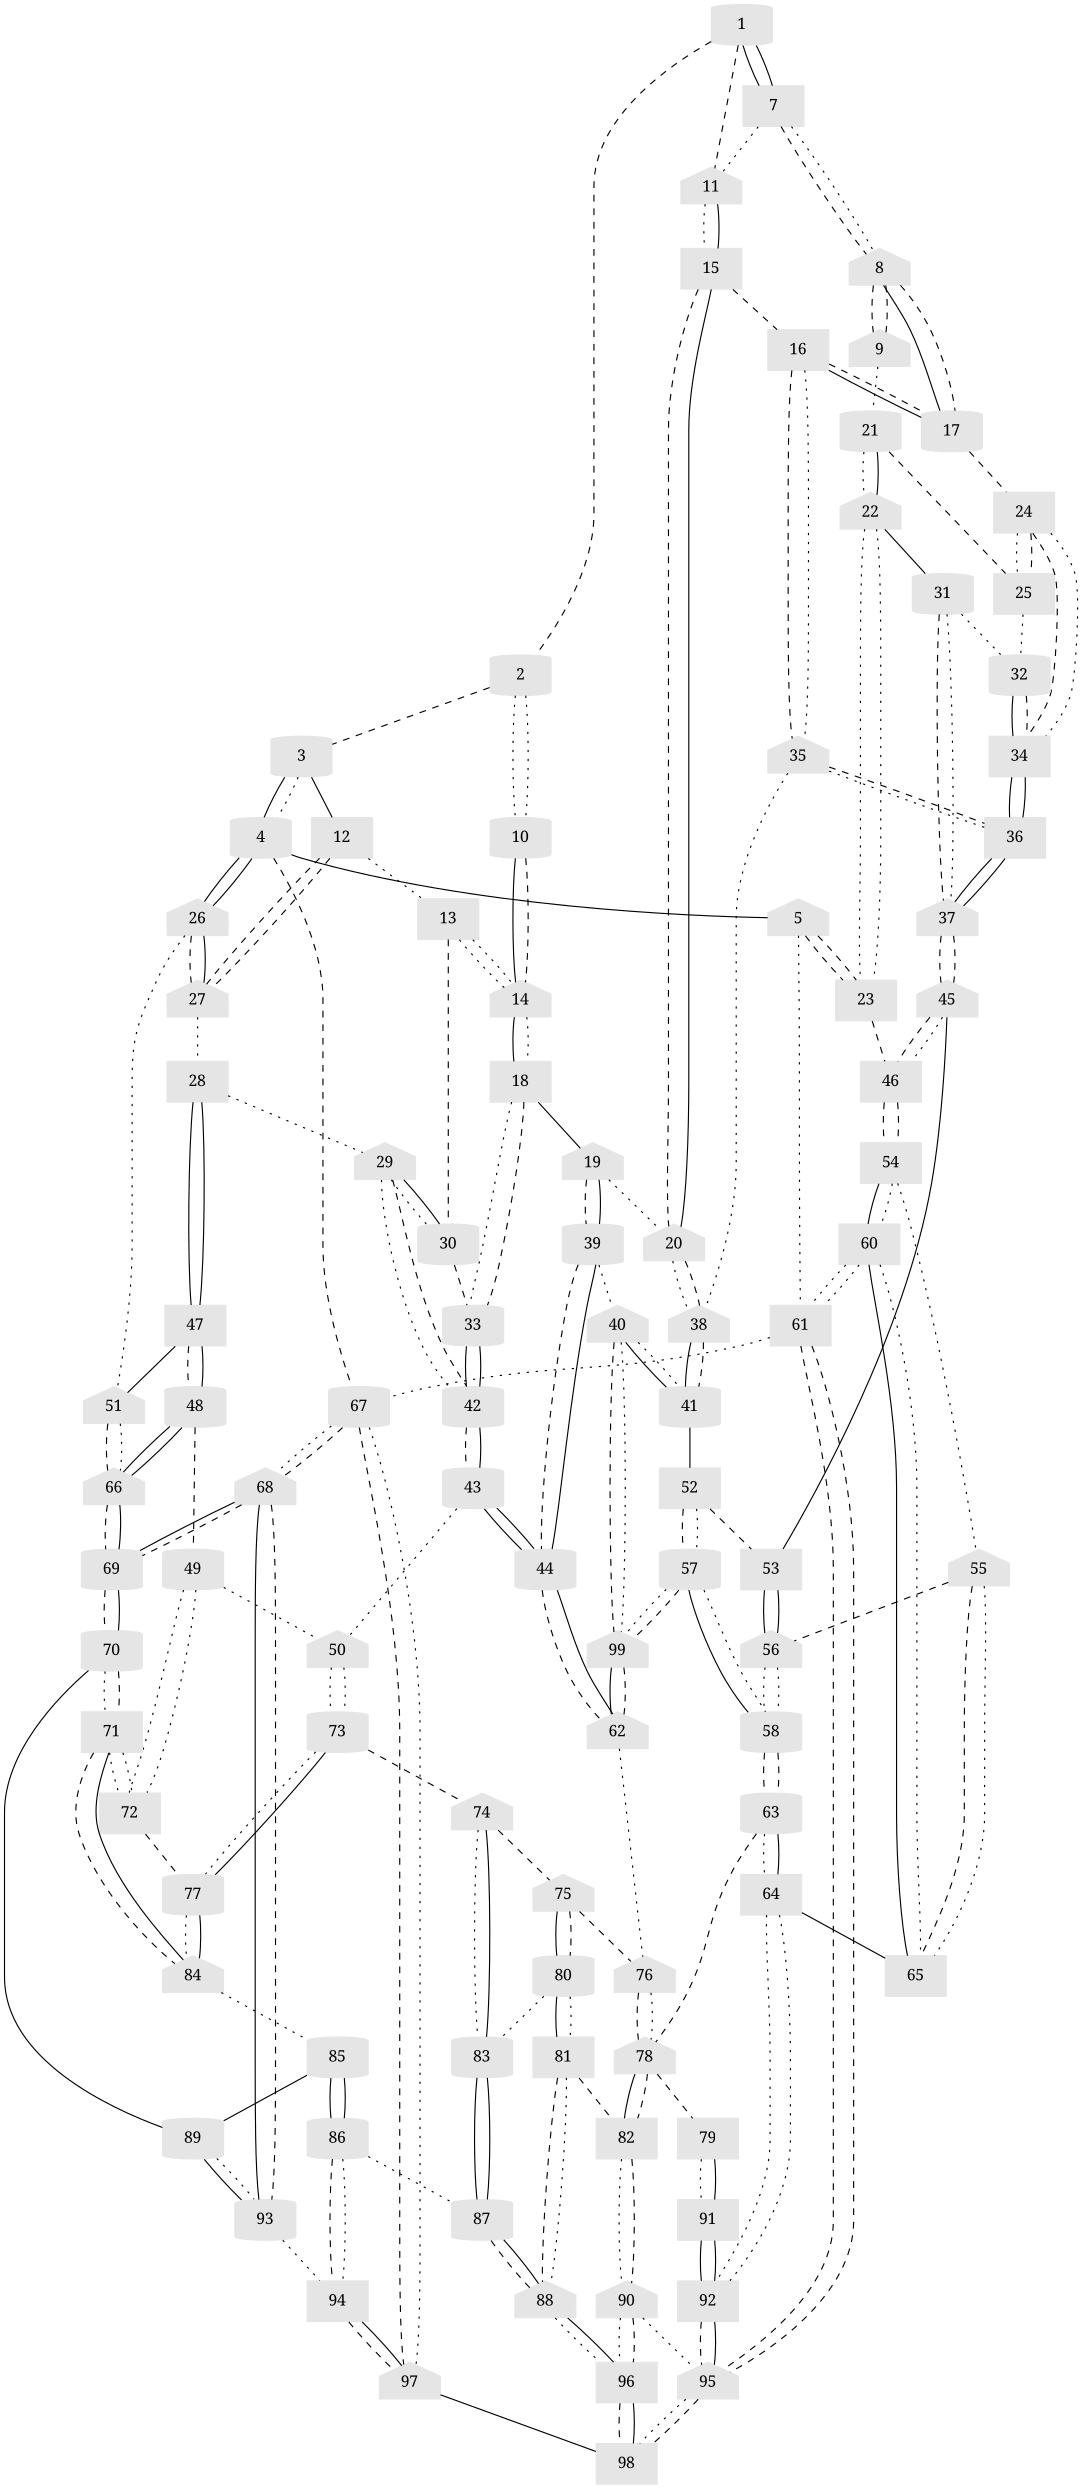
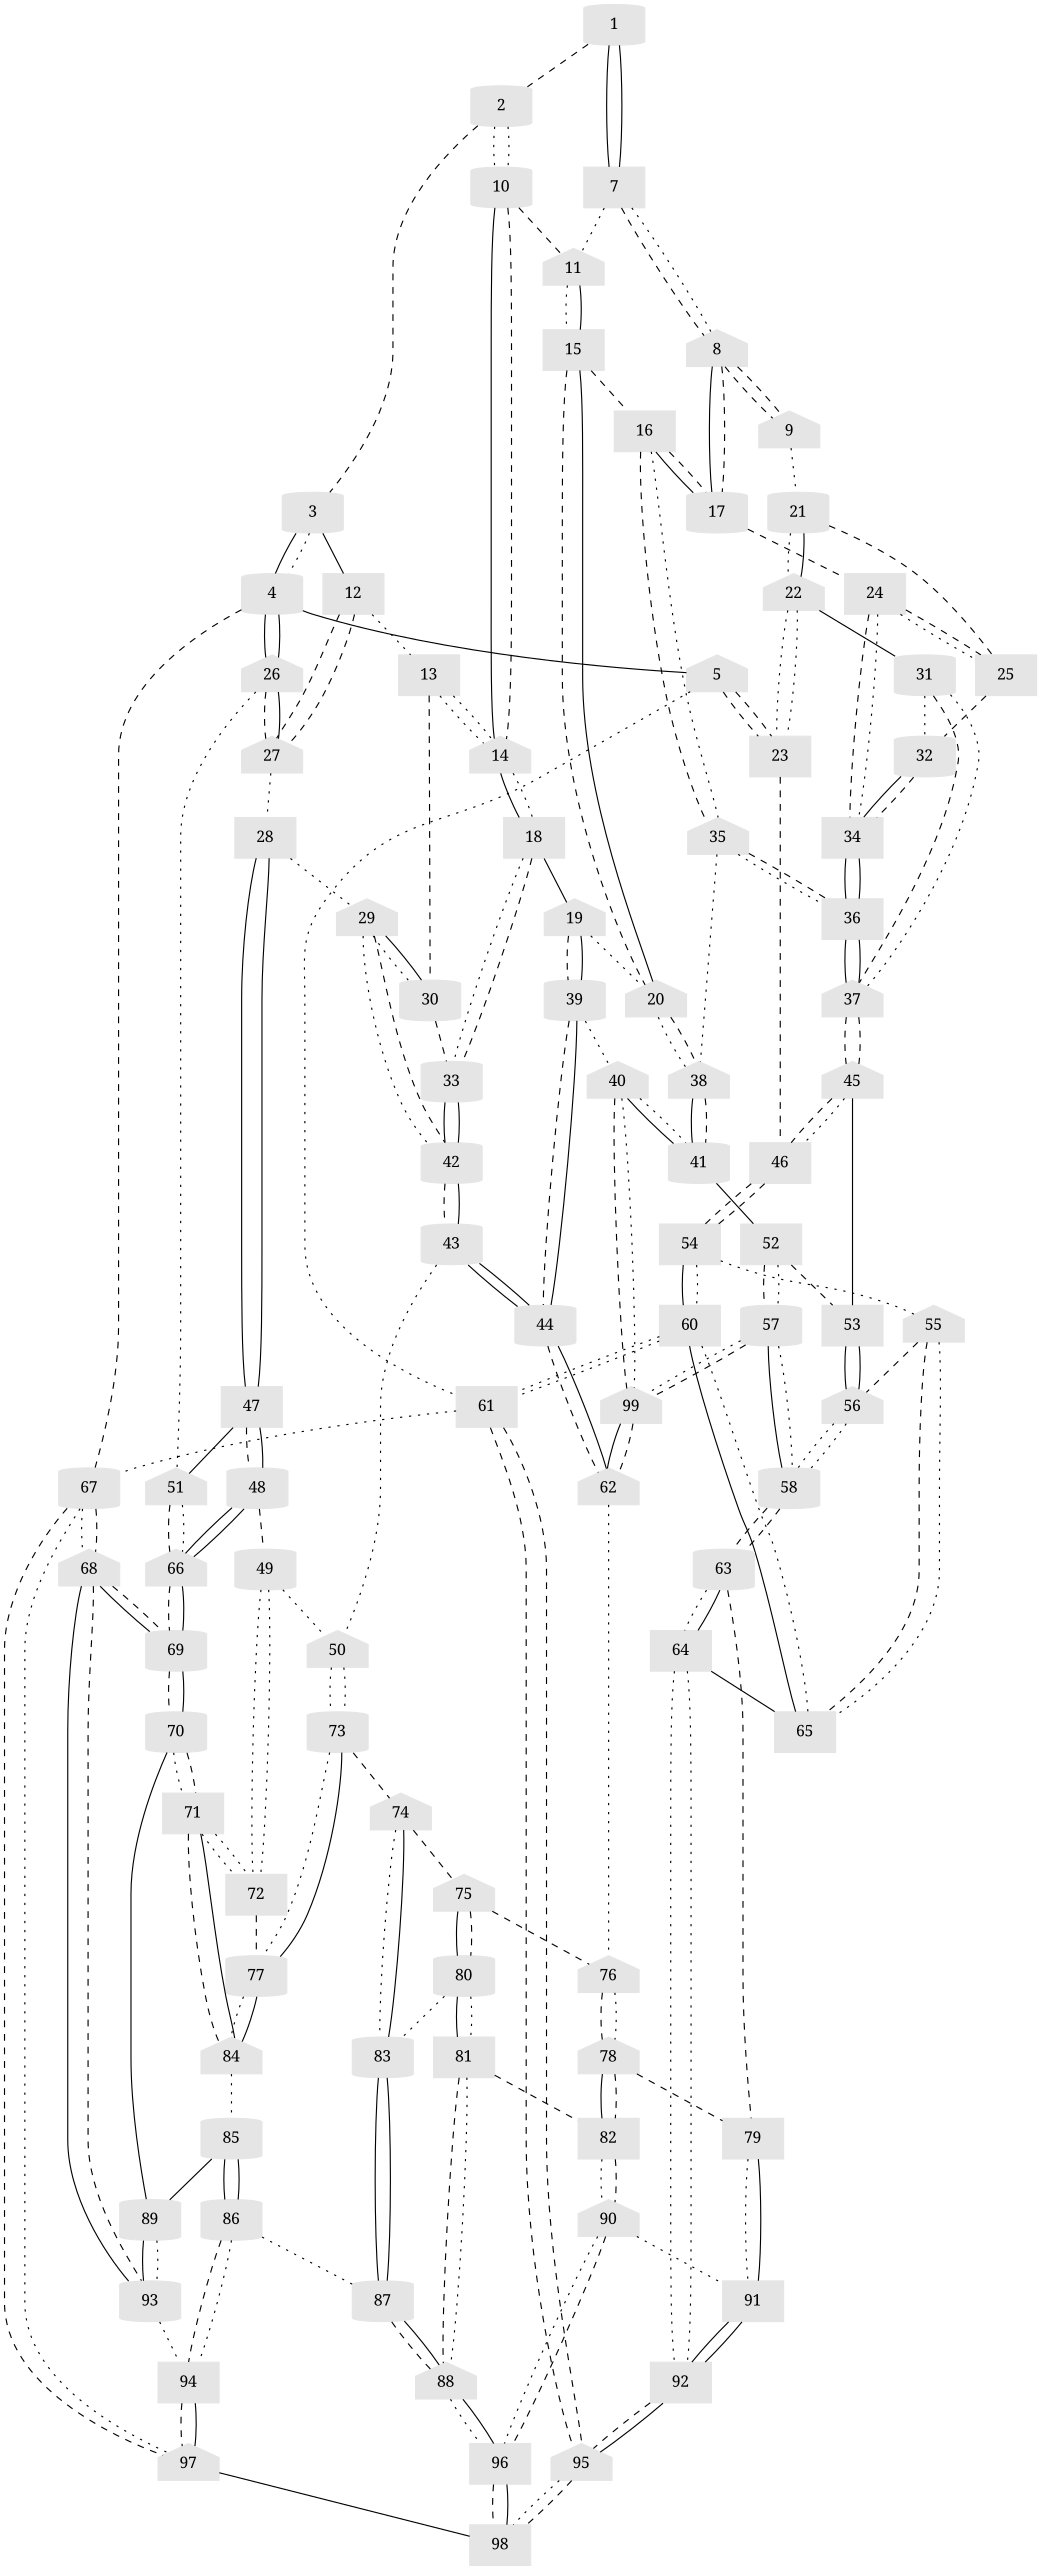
(726, 107) -> (540, 231)
(1022, 635) -> (960, 721)
(707, 1938) -> (743, 1854)
(668, 2343) -> (680, 2260)
